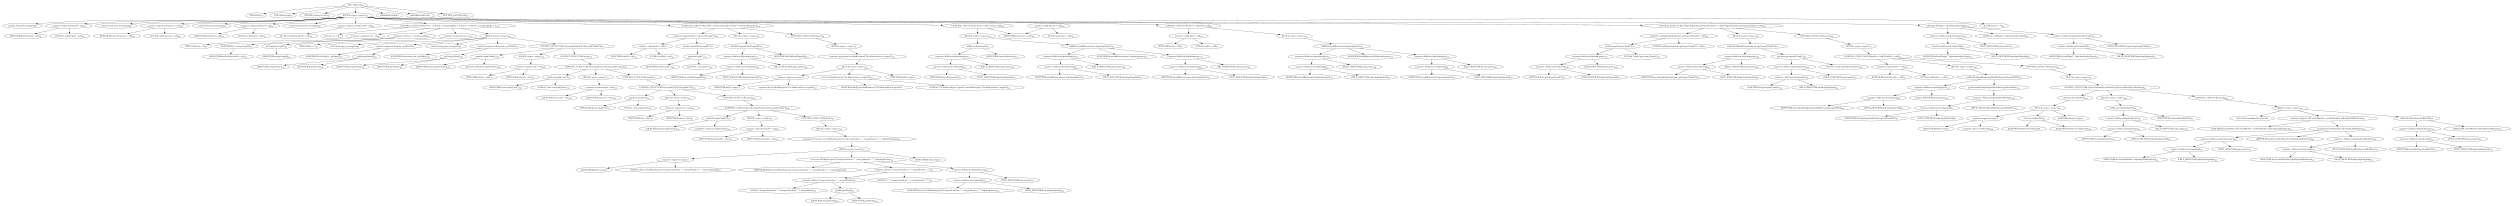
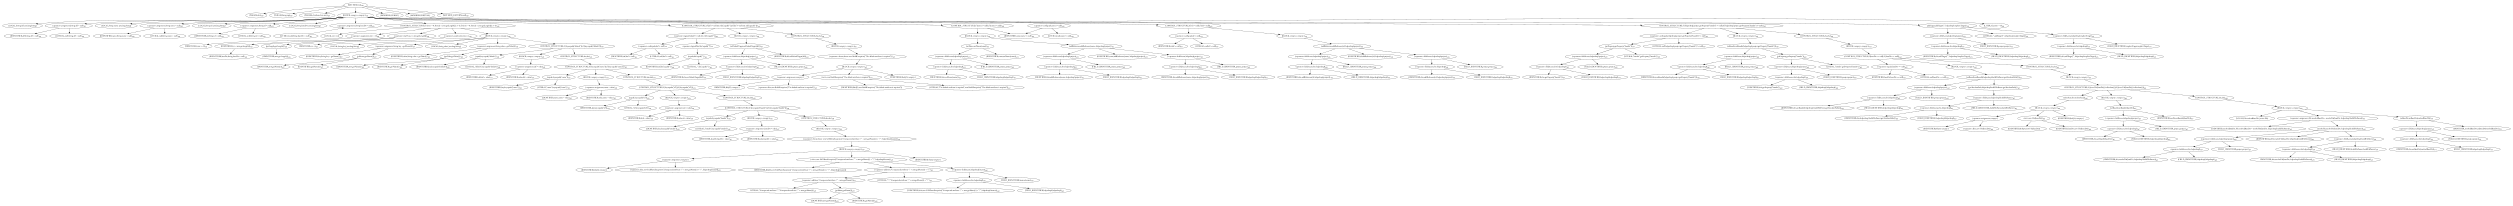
(326, 31) -> (325, 31)
